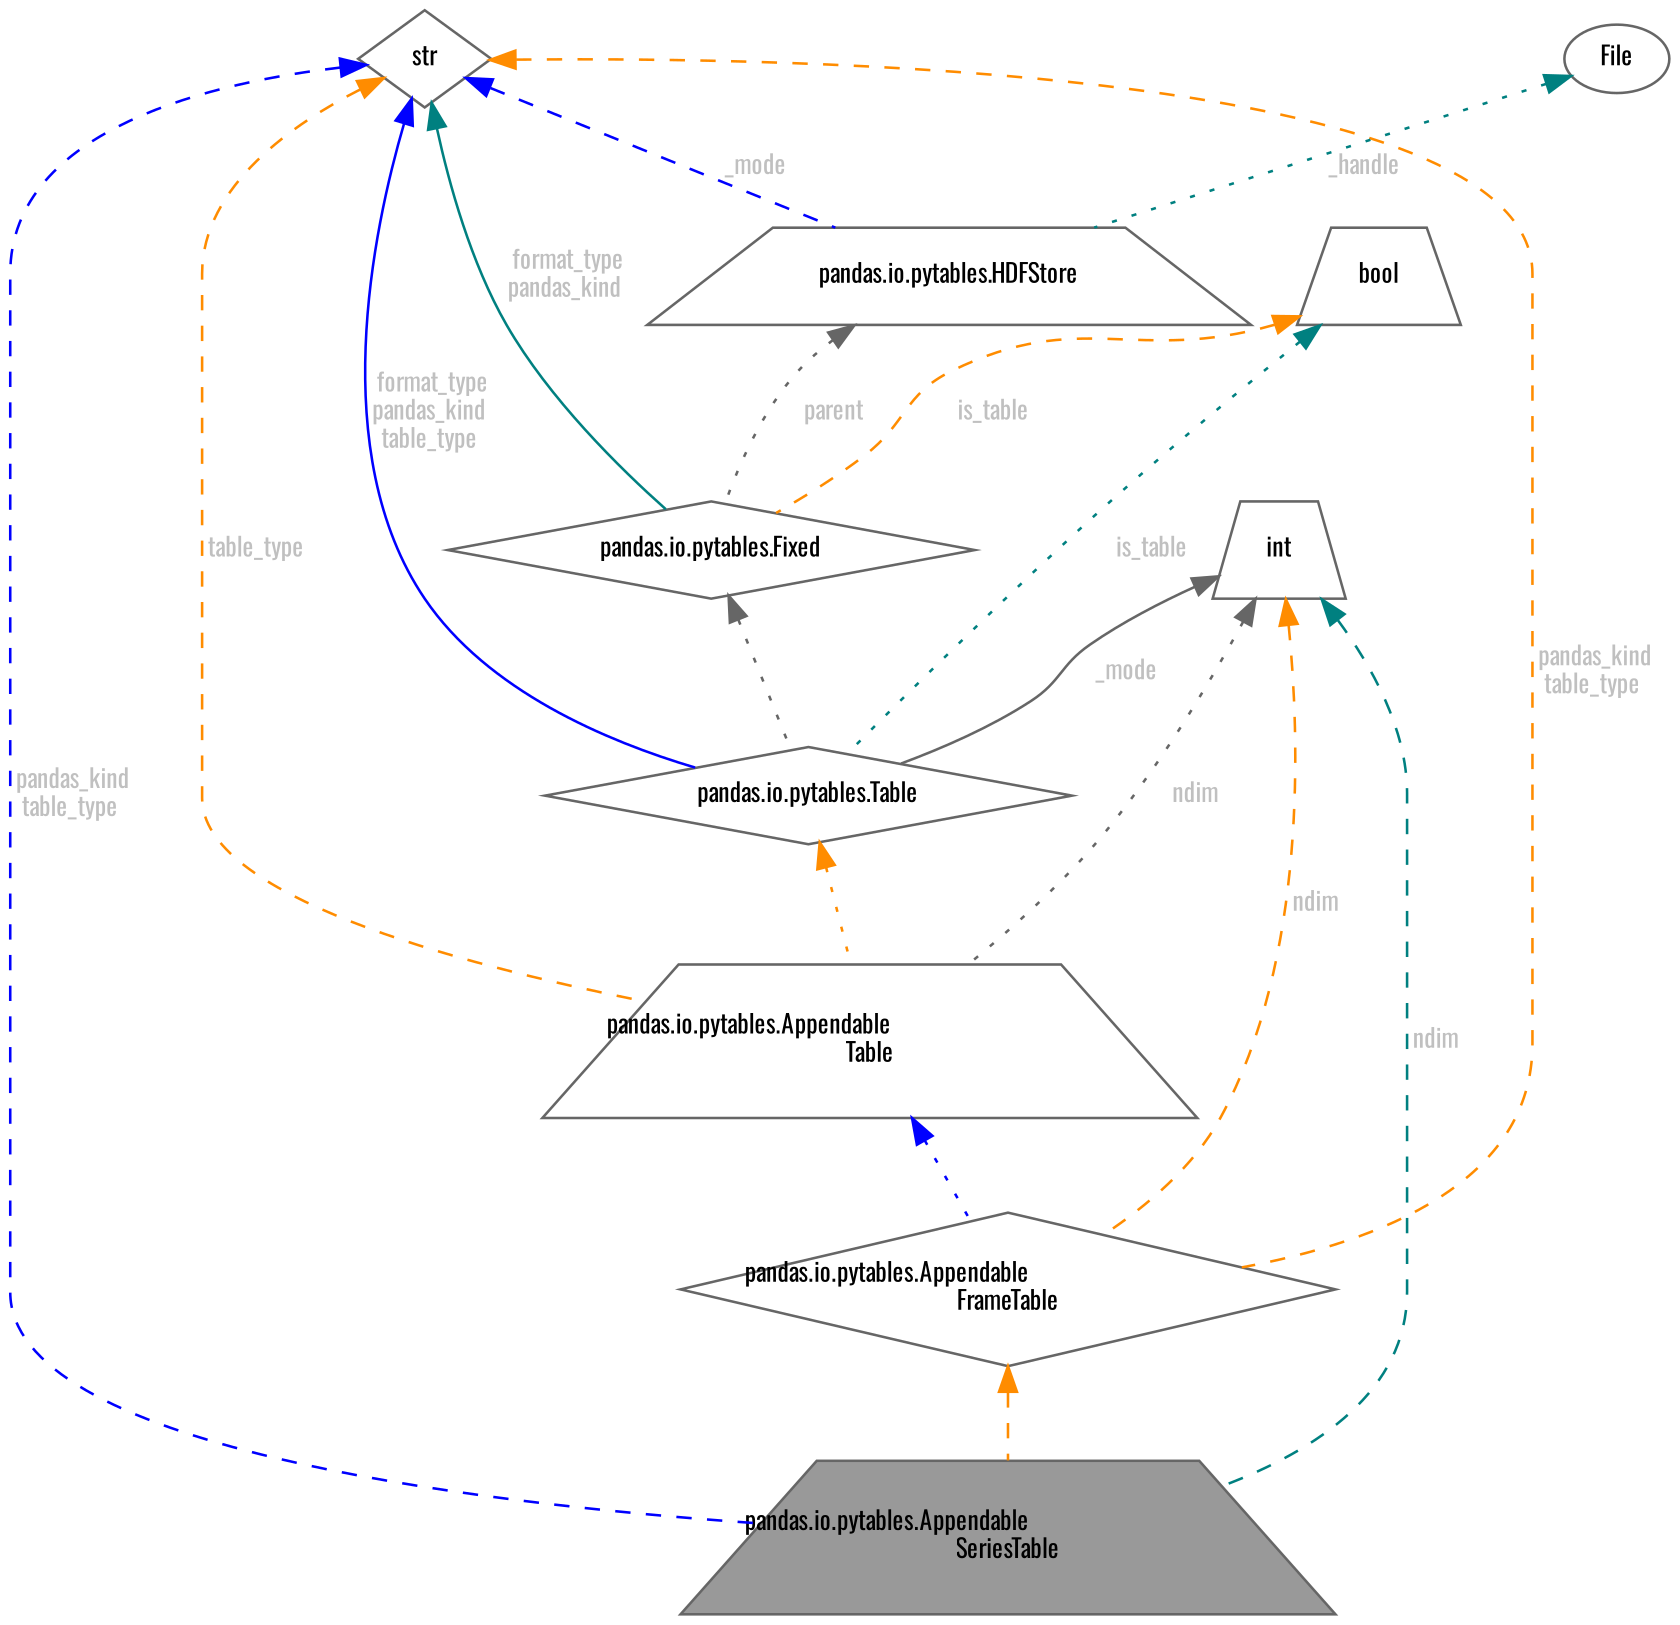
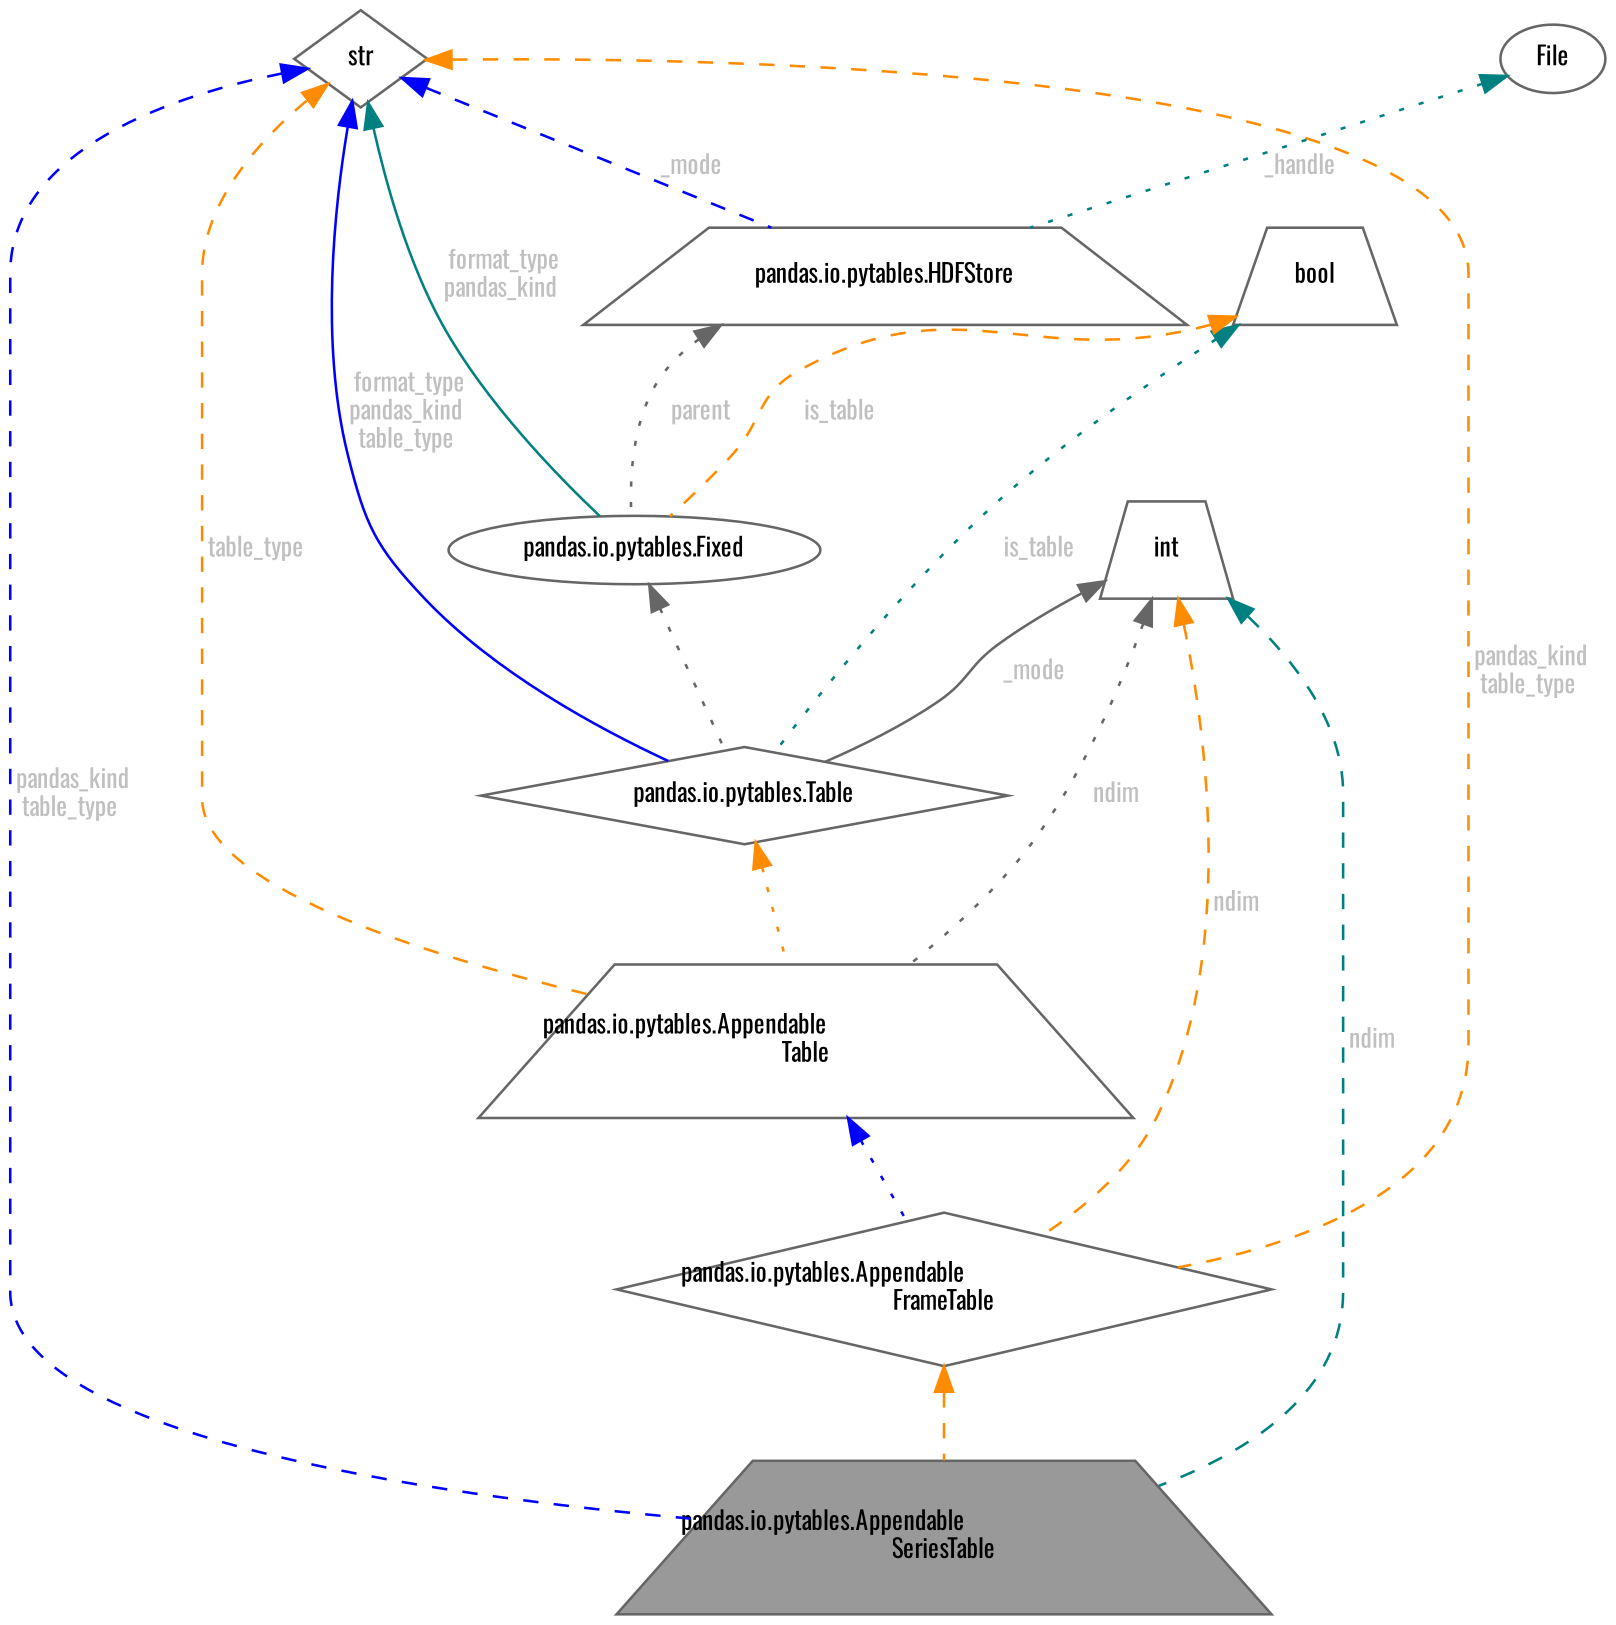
(711, 550) -> (634, 550)
